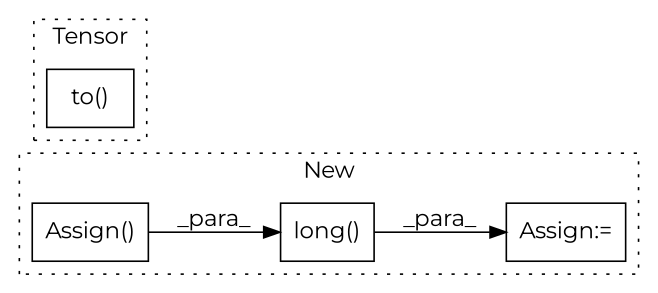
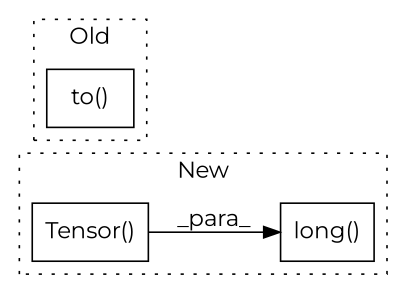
(90, 38) -> (90, 38)
(90, 232) -> (90, 232)
(566, 232) -> none
